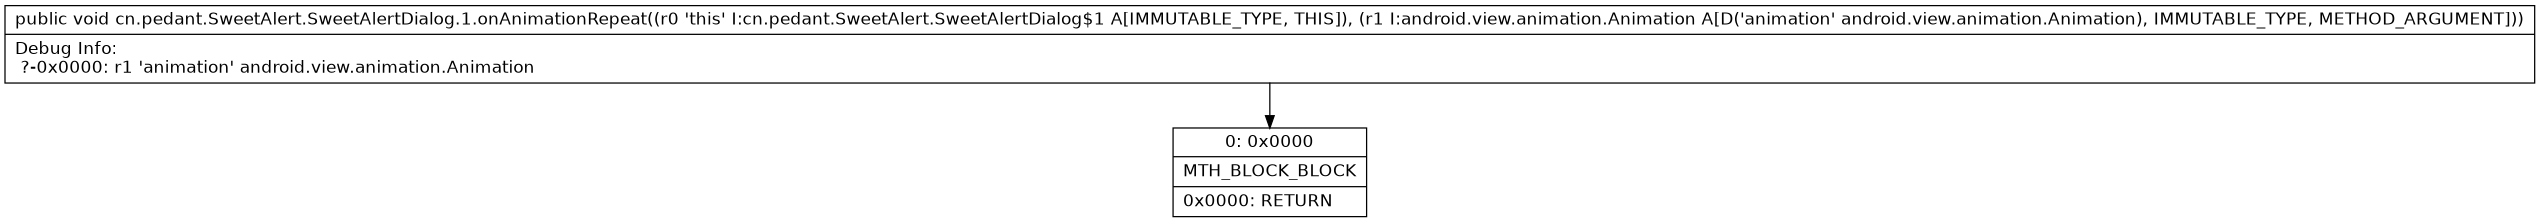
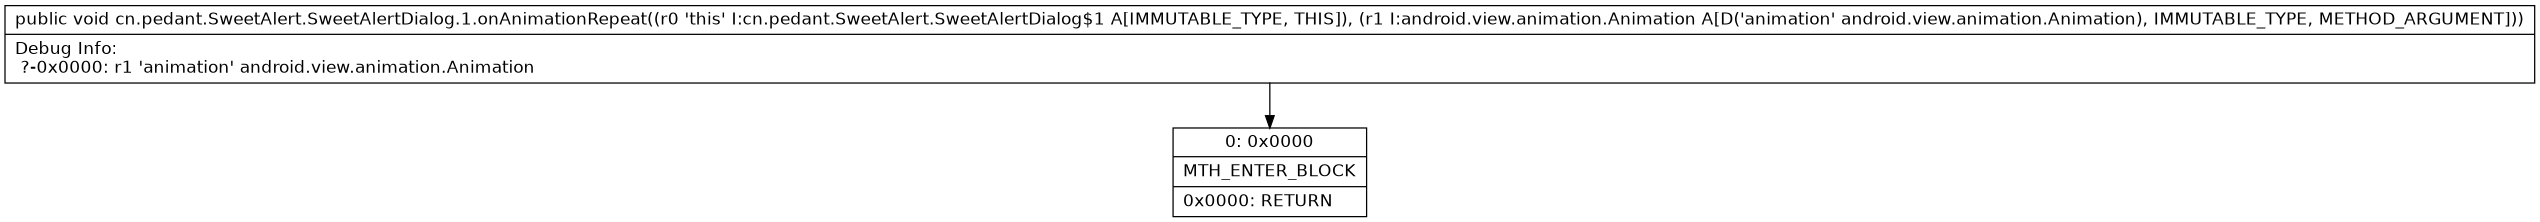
(1270, 171) -> (1270, 171)
